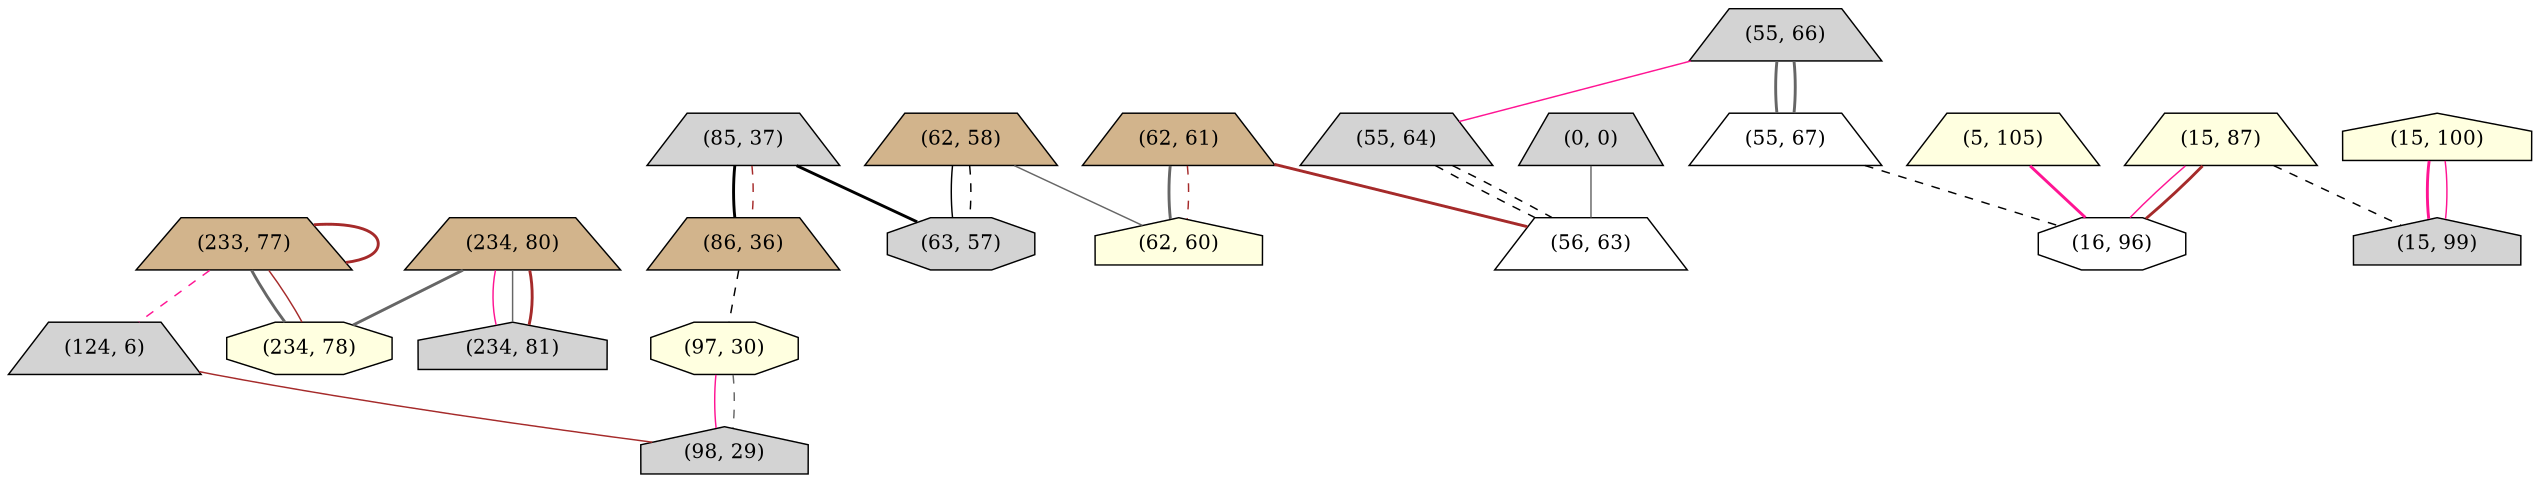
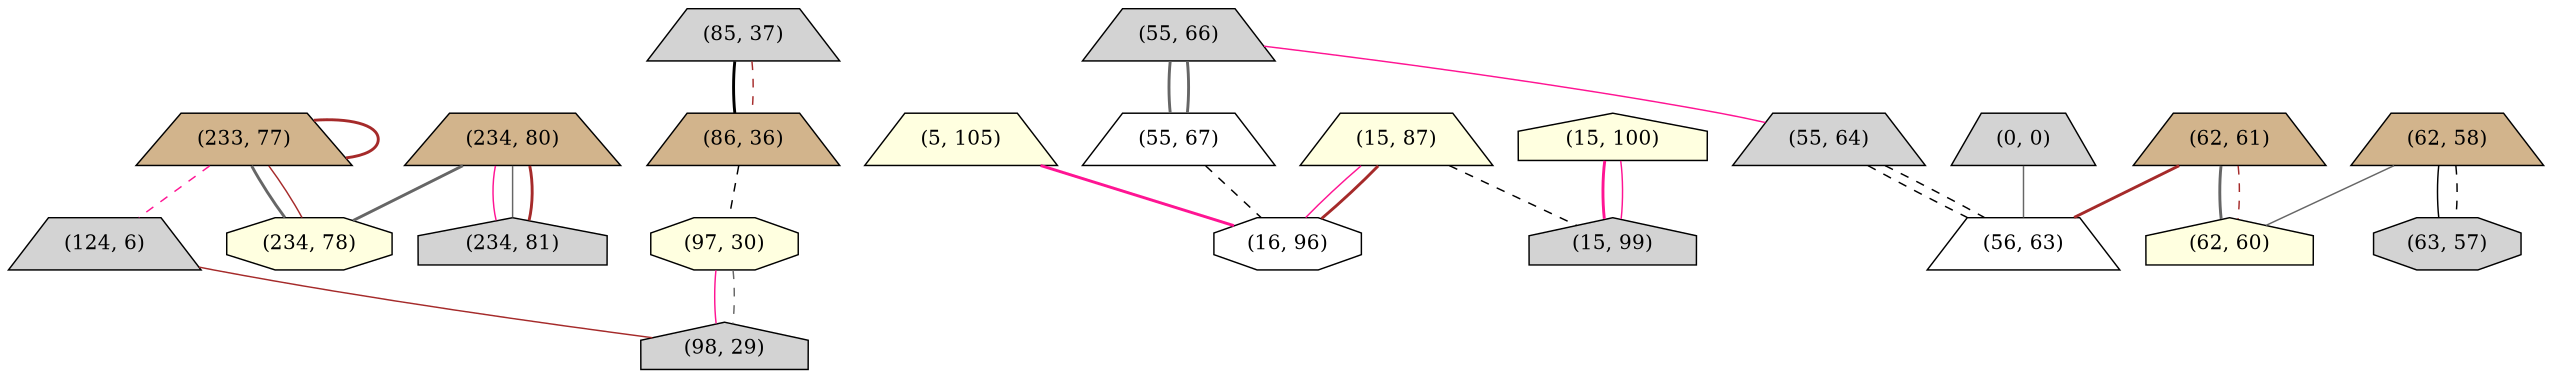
(857, 194) -> none
